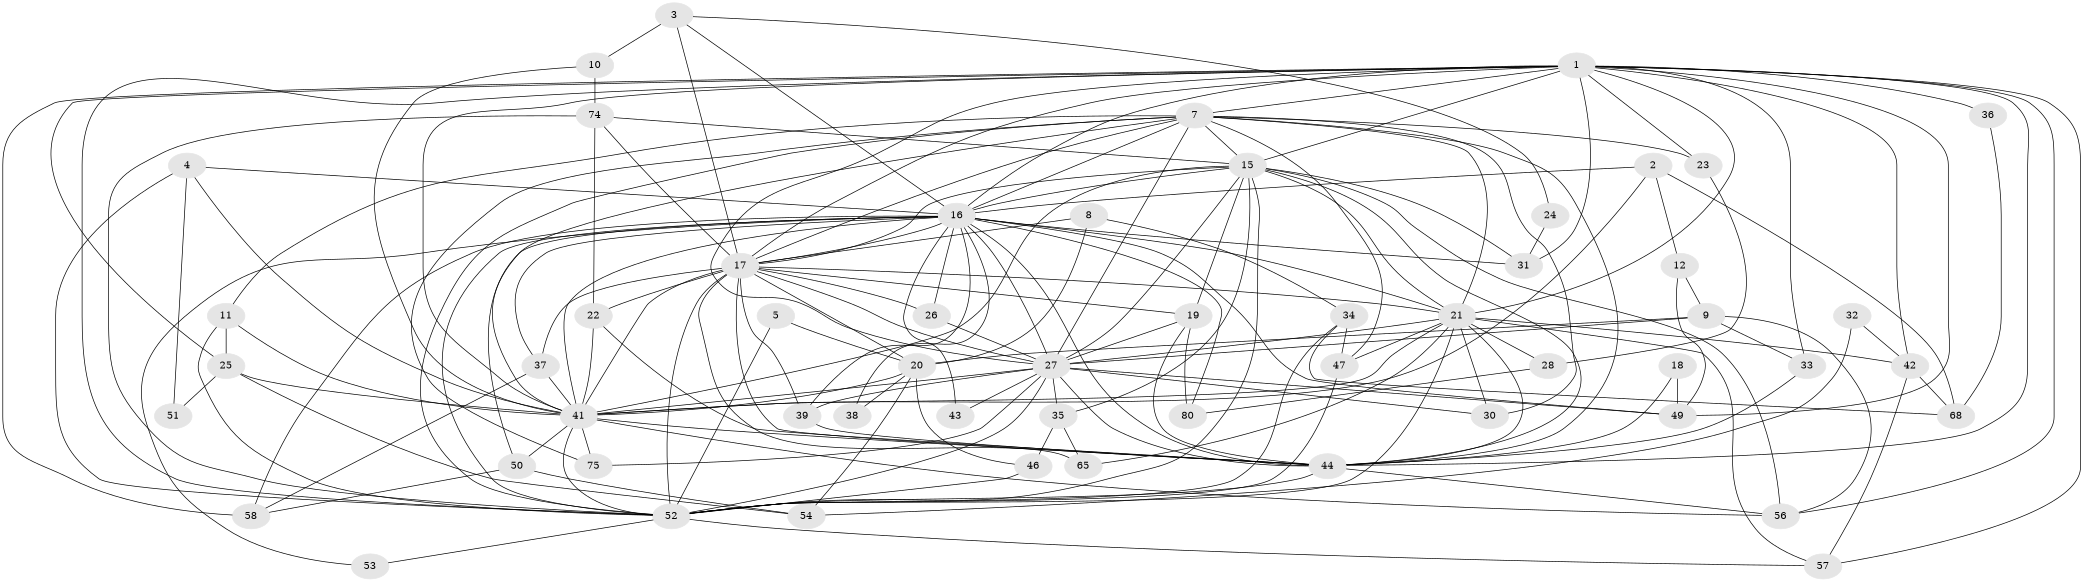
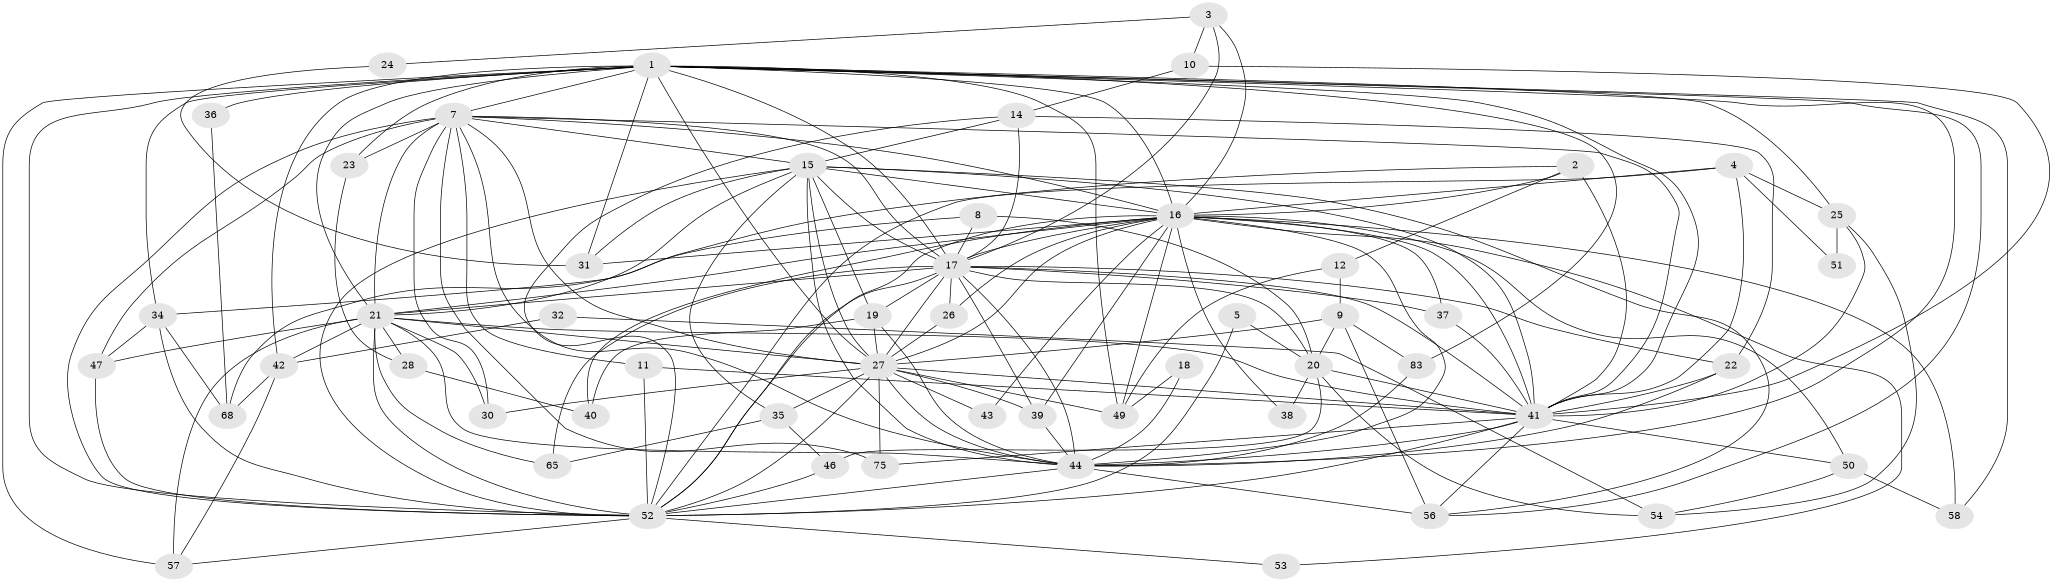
(595, 116) -> (1017, 116)
(1412, 116) -> (171, 113)
(226, 341) -> (1786, 191)
(1807, 366) -> (1417, 366)
(1188, 416) -> (591, 416)
(396, 441) -> none
